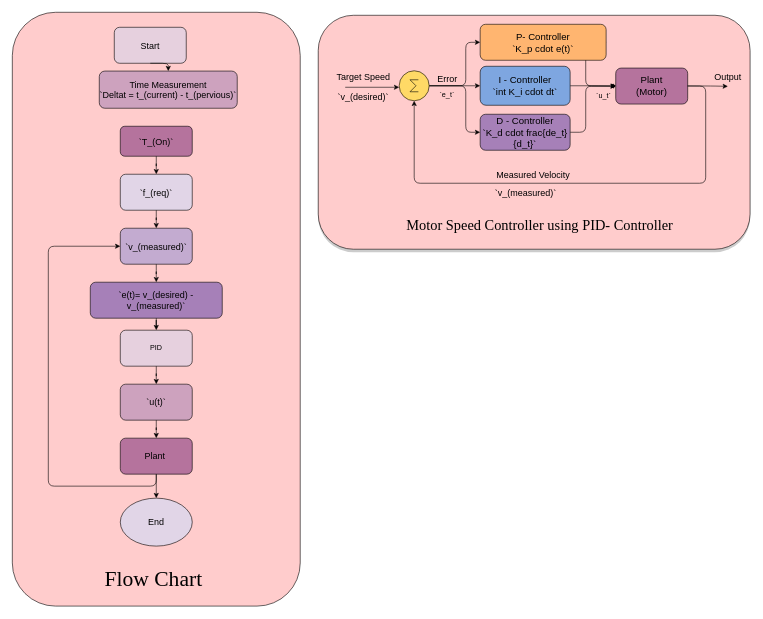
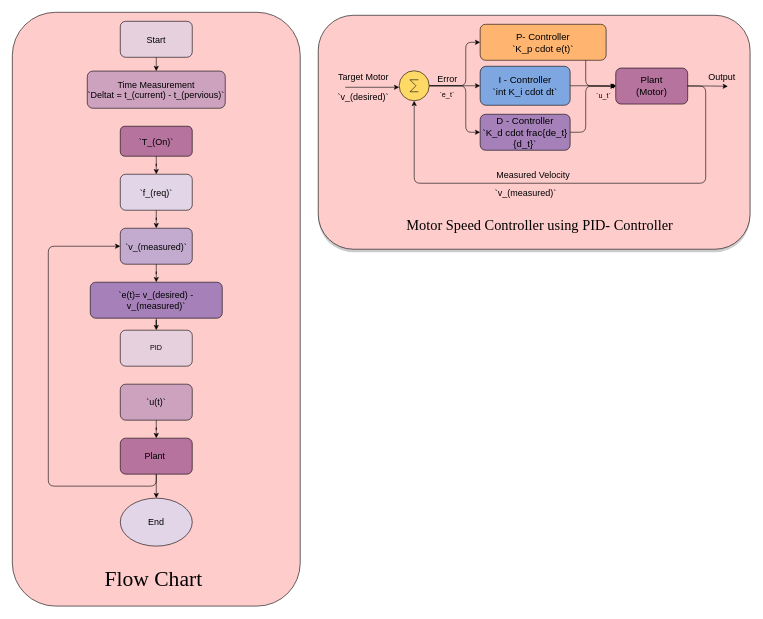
(150, 45) -> (156, 39)
(364, 77) -> (364, 77)
(729, 77) -> (723, 77)
(168, 90) -> (156, 90)
(156, 374) -> none
